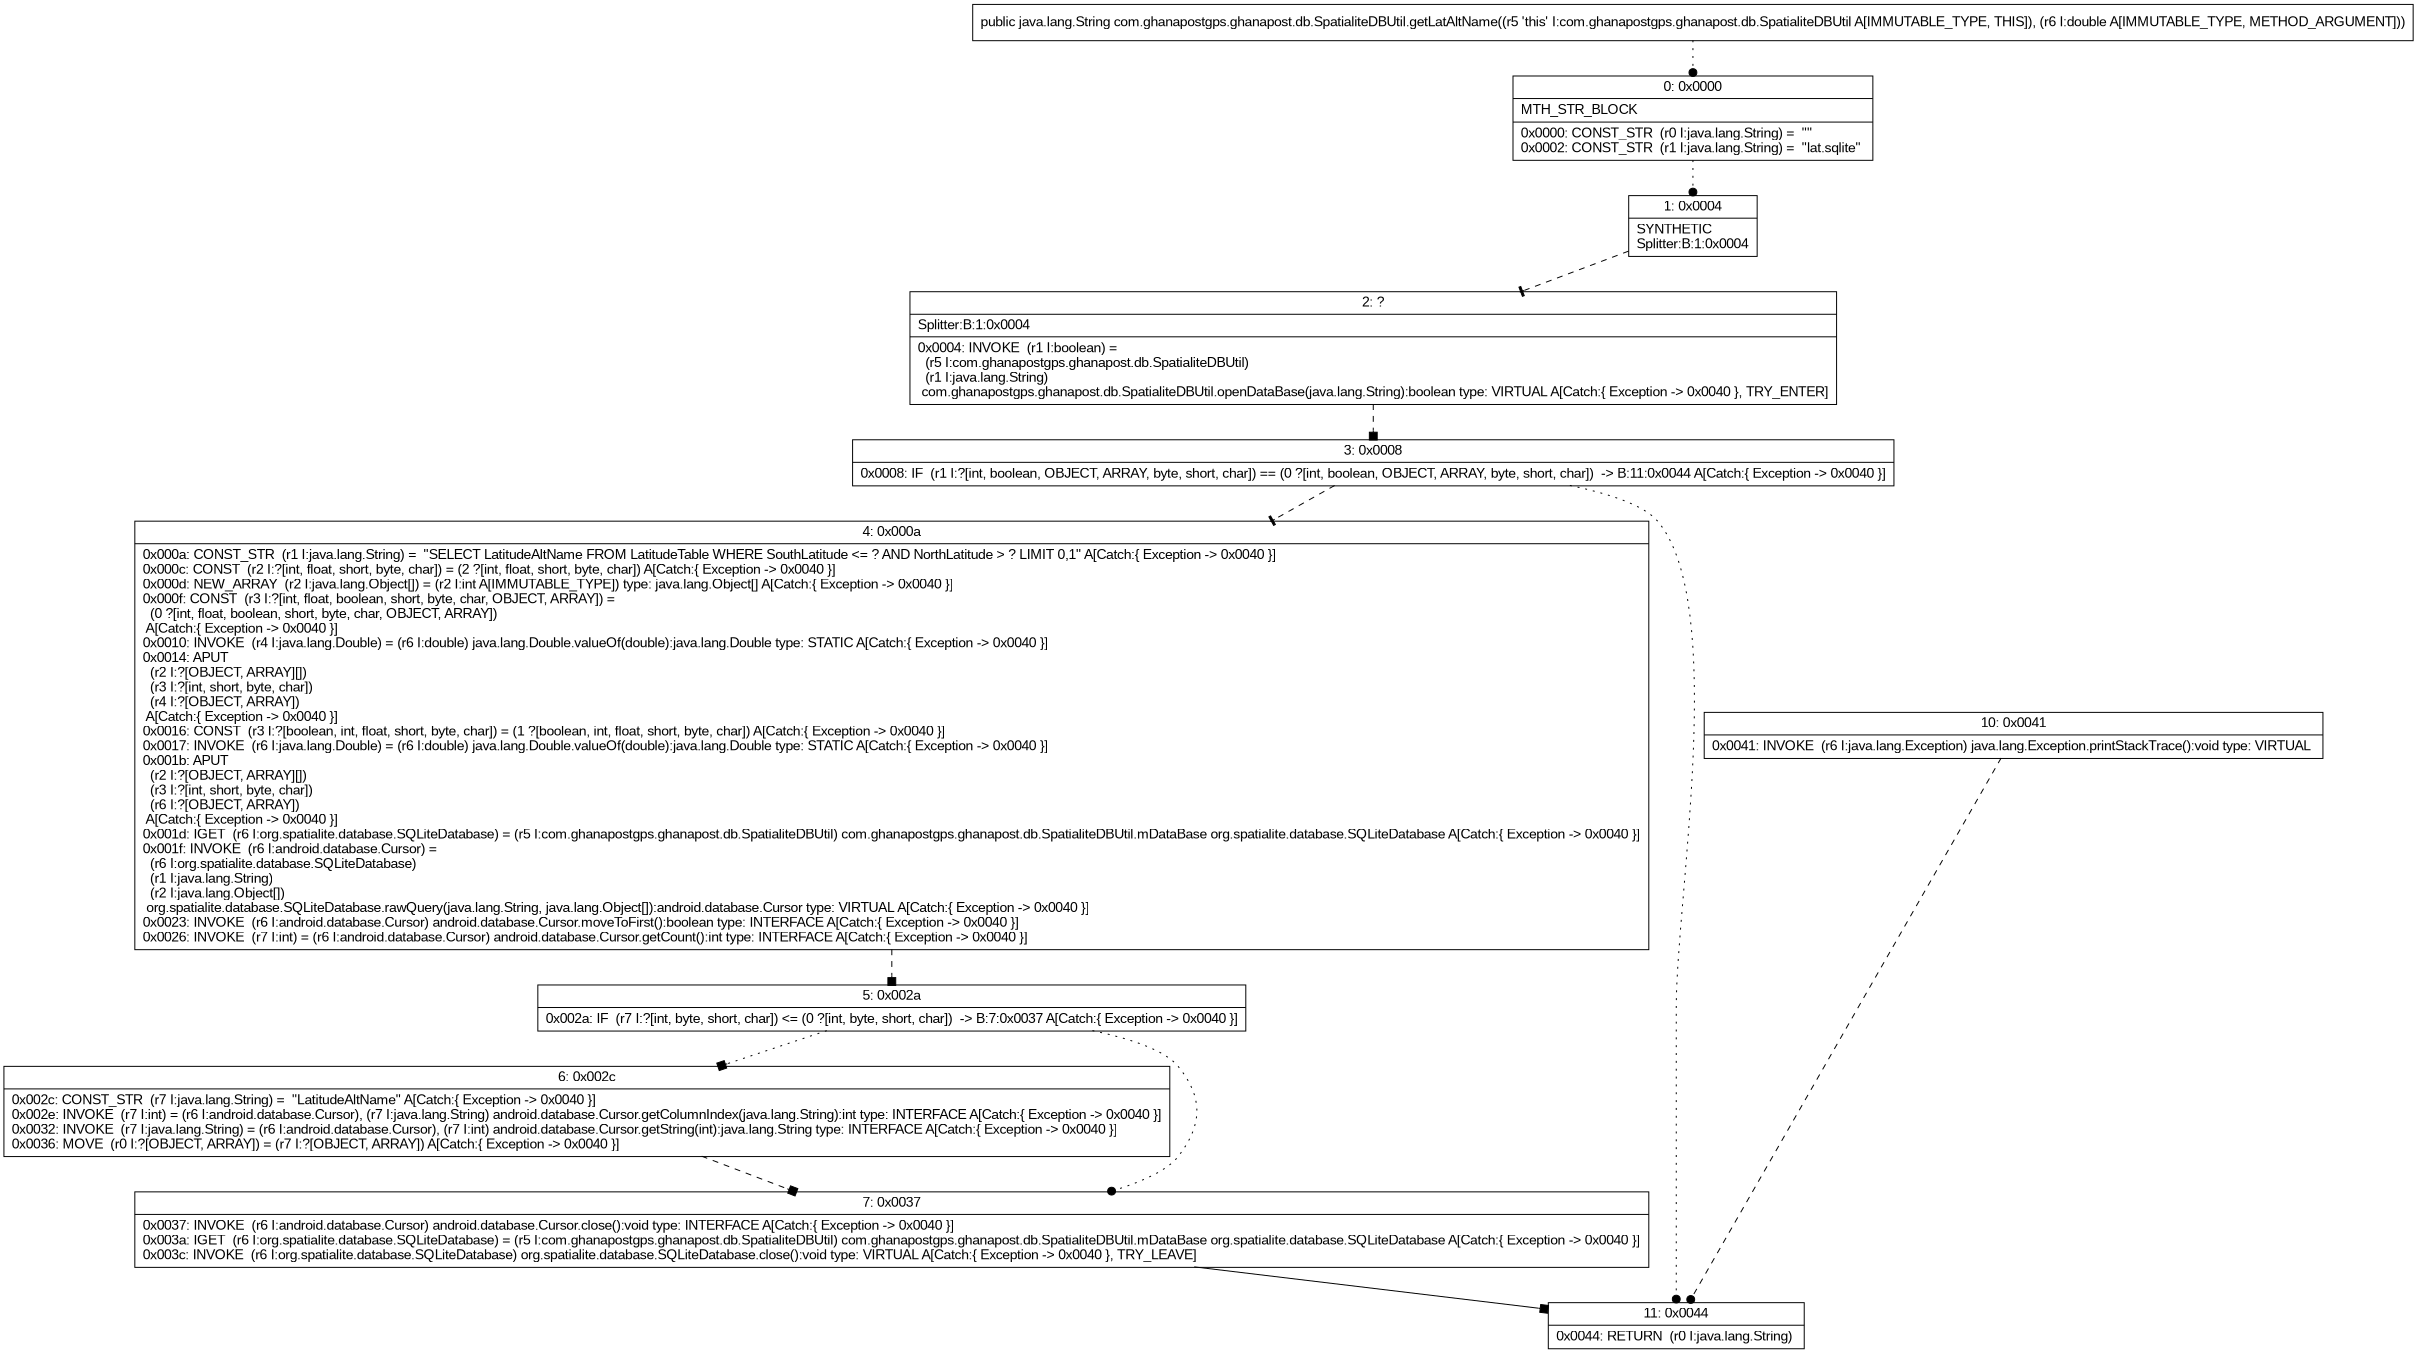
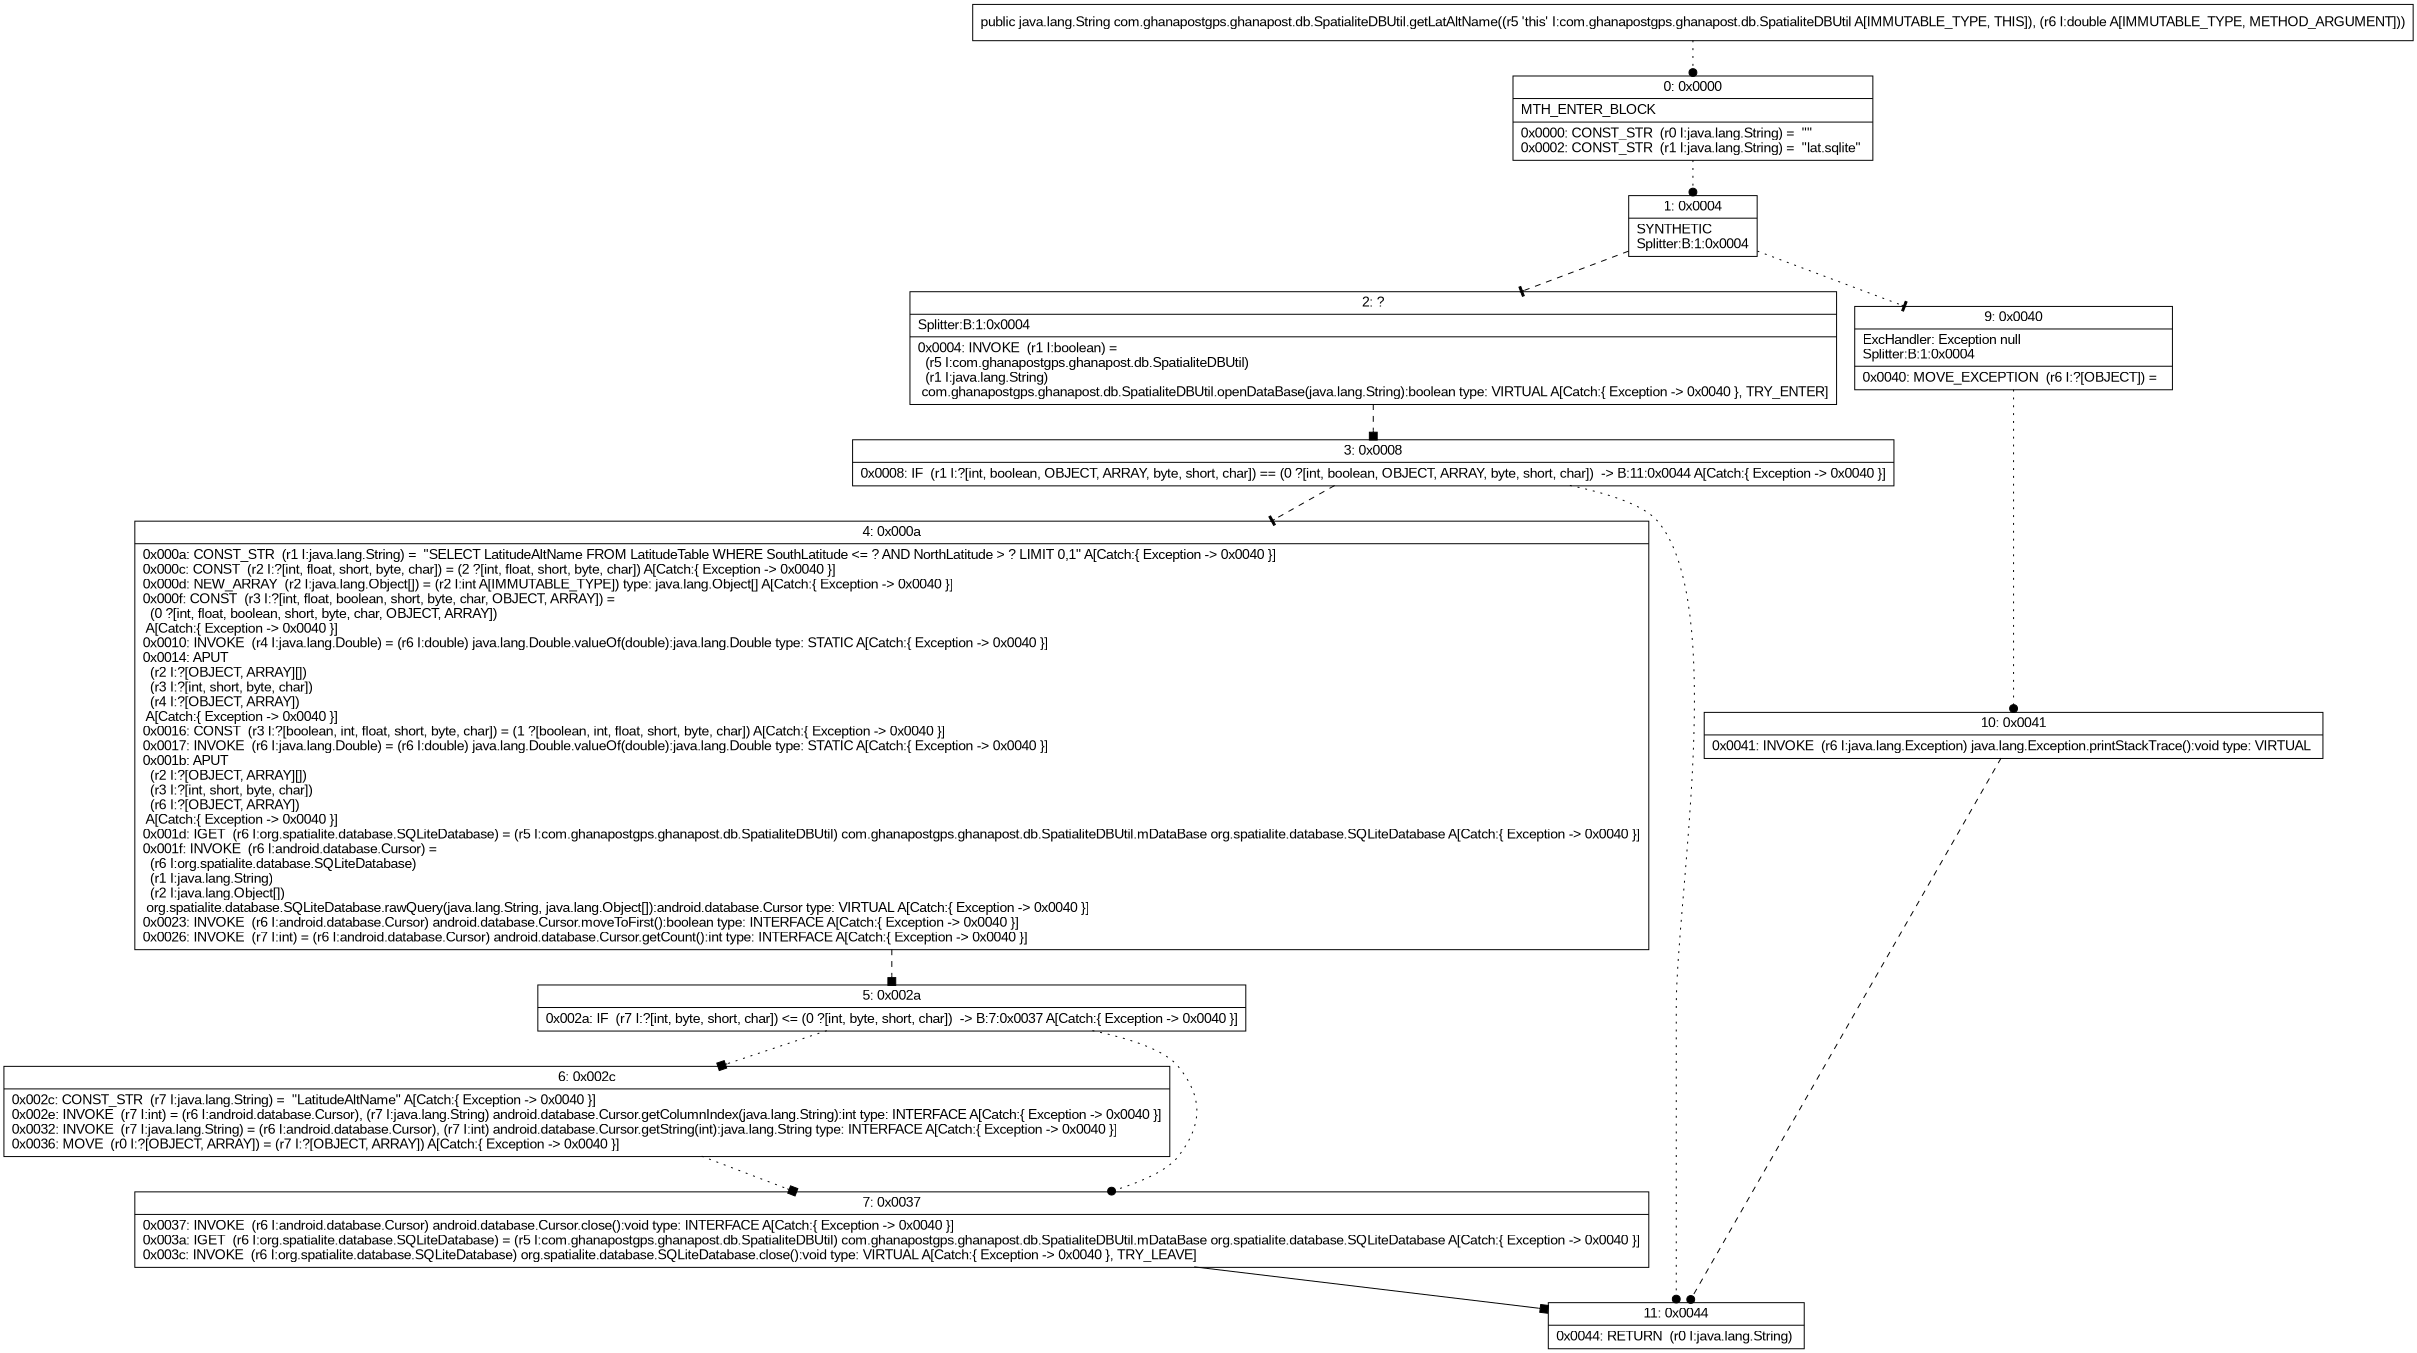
(1579, 110) -> (1588, 110)
none -> (2014, 348)
(744, 1172) -> (744, 1172)
